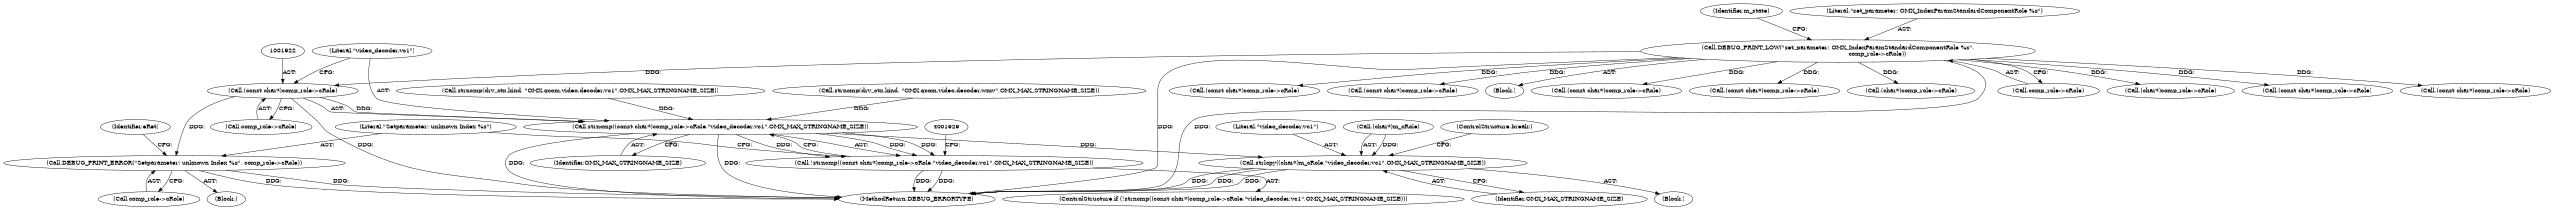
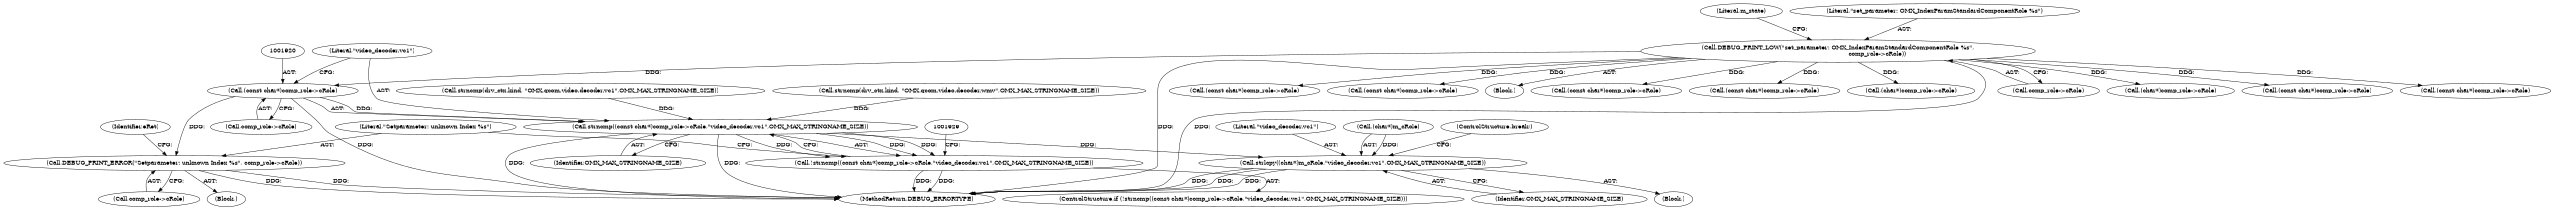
(1741, 11) -> (1741, 11)
(283, 51) -> (283, 51)
(946, 127) -> (946, 127)
